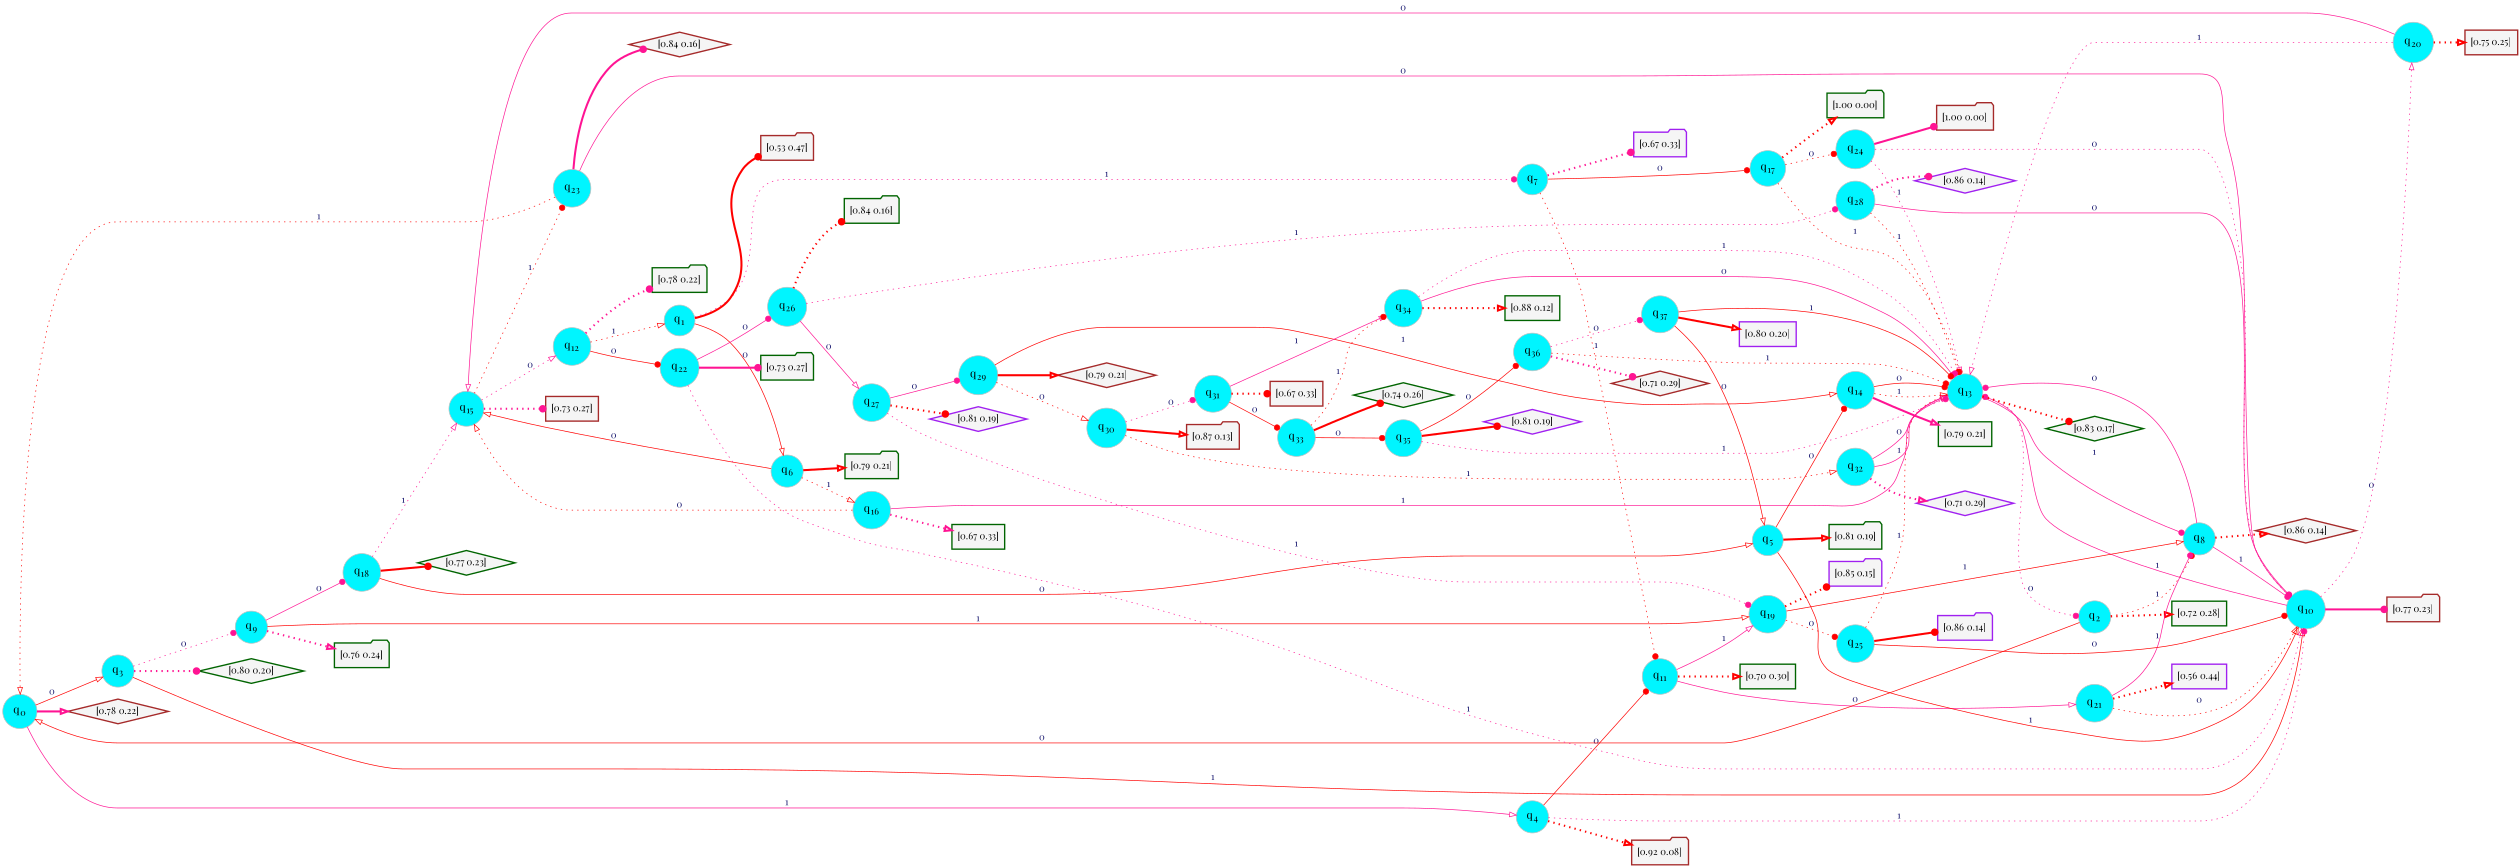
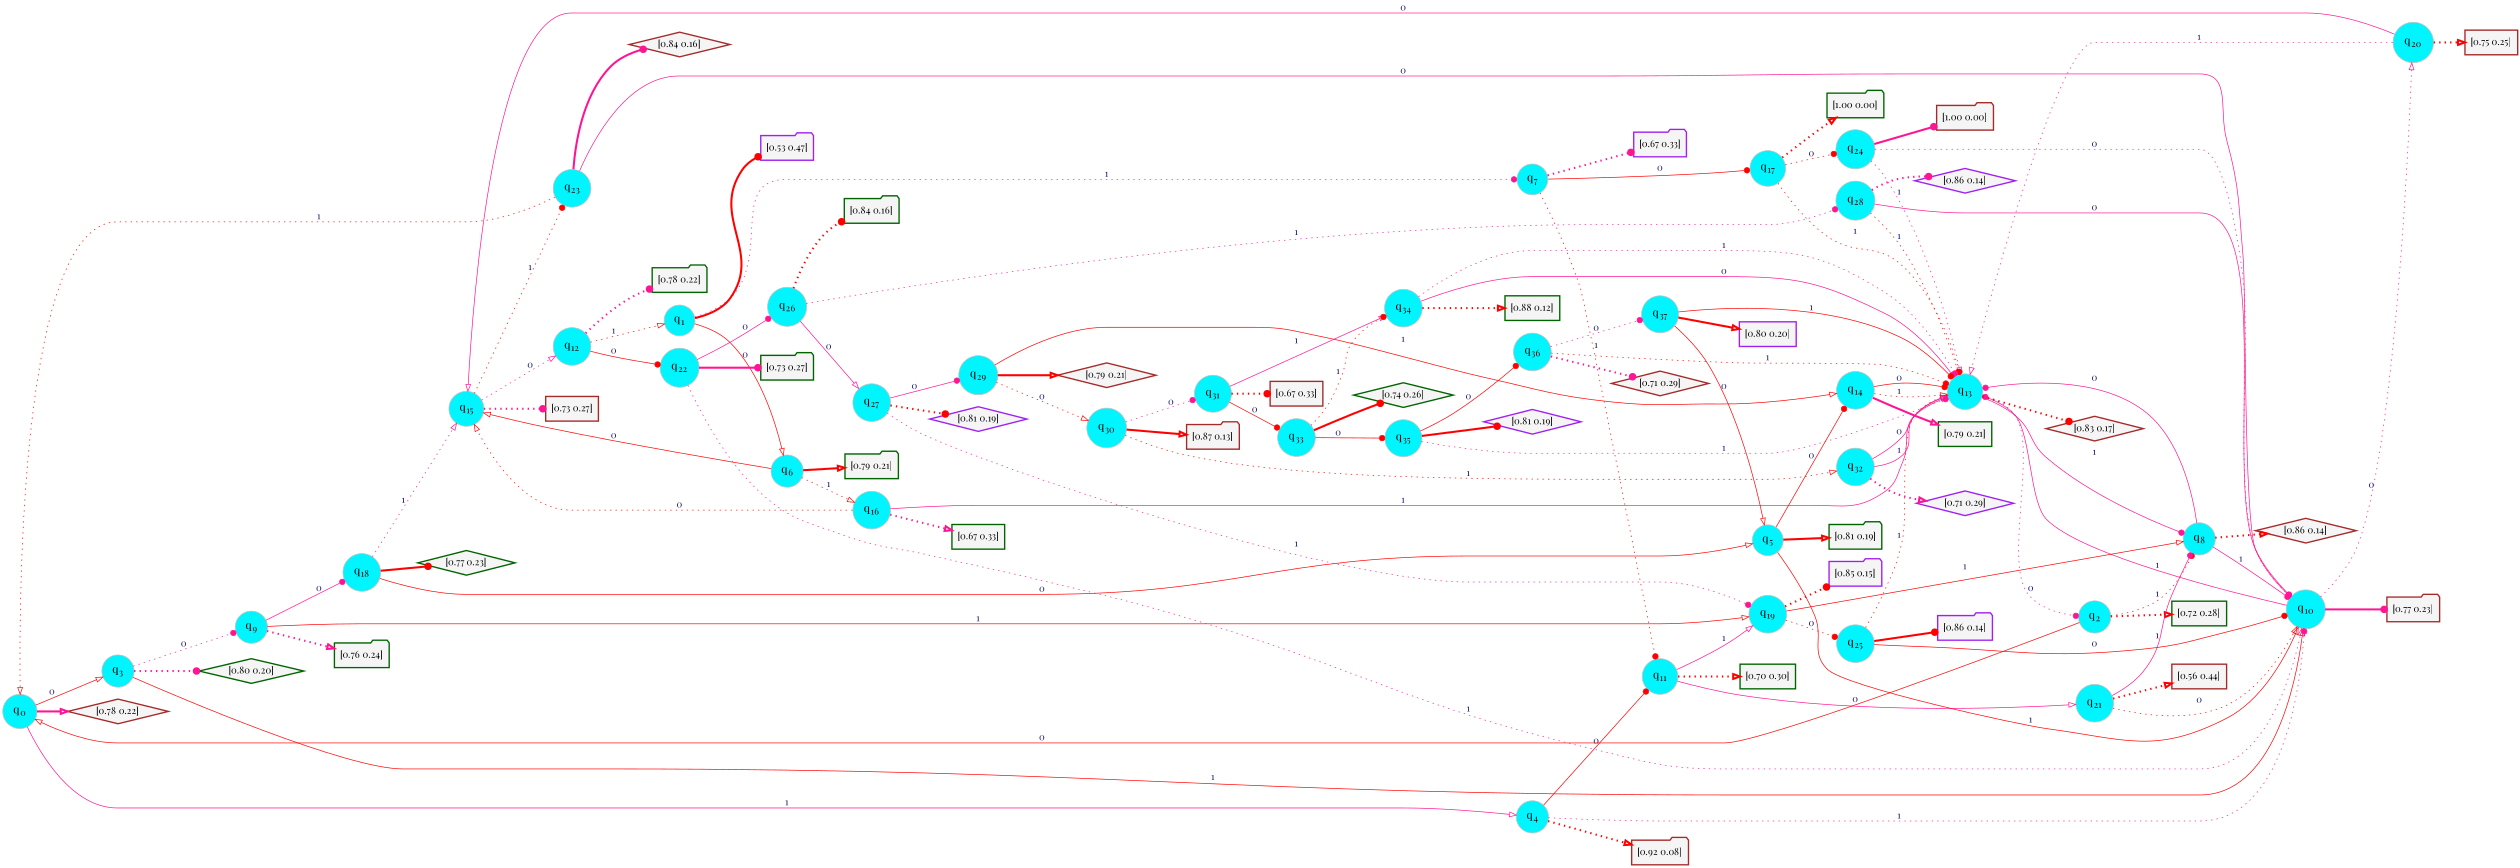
(787, 148) -> (787, 148)
(2095, 429) -> (2095, 429)
(2199, 677) -> (2199, 677)
